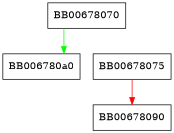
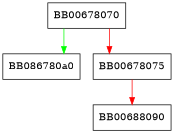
none -> (109, 37)
(41, 67) -> (41, 67)
(132, 118) -> (132, 118)
